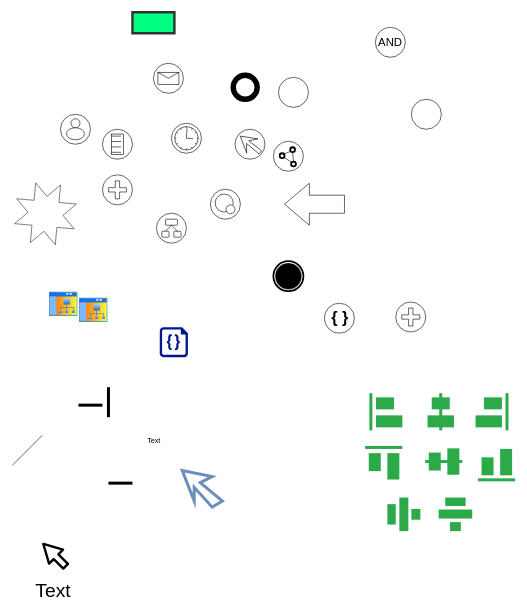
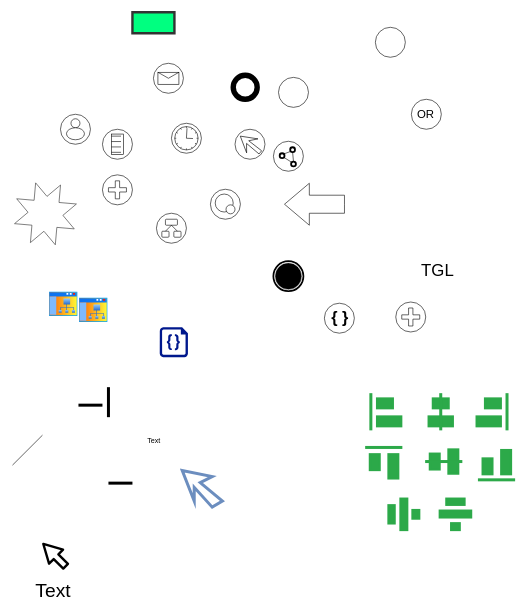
(390, 42) -> none
none -> (426, 115)
none -> (438, 270)
